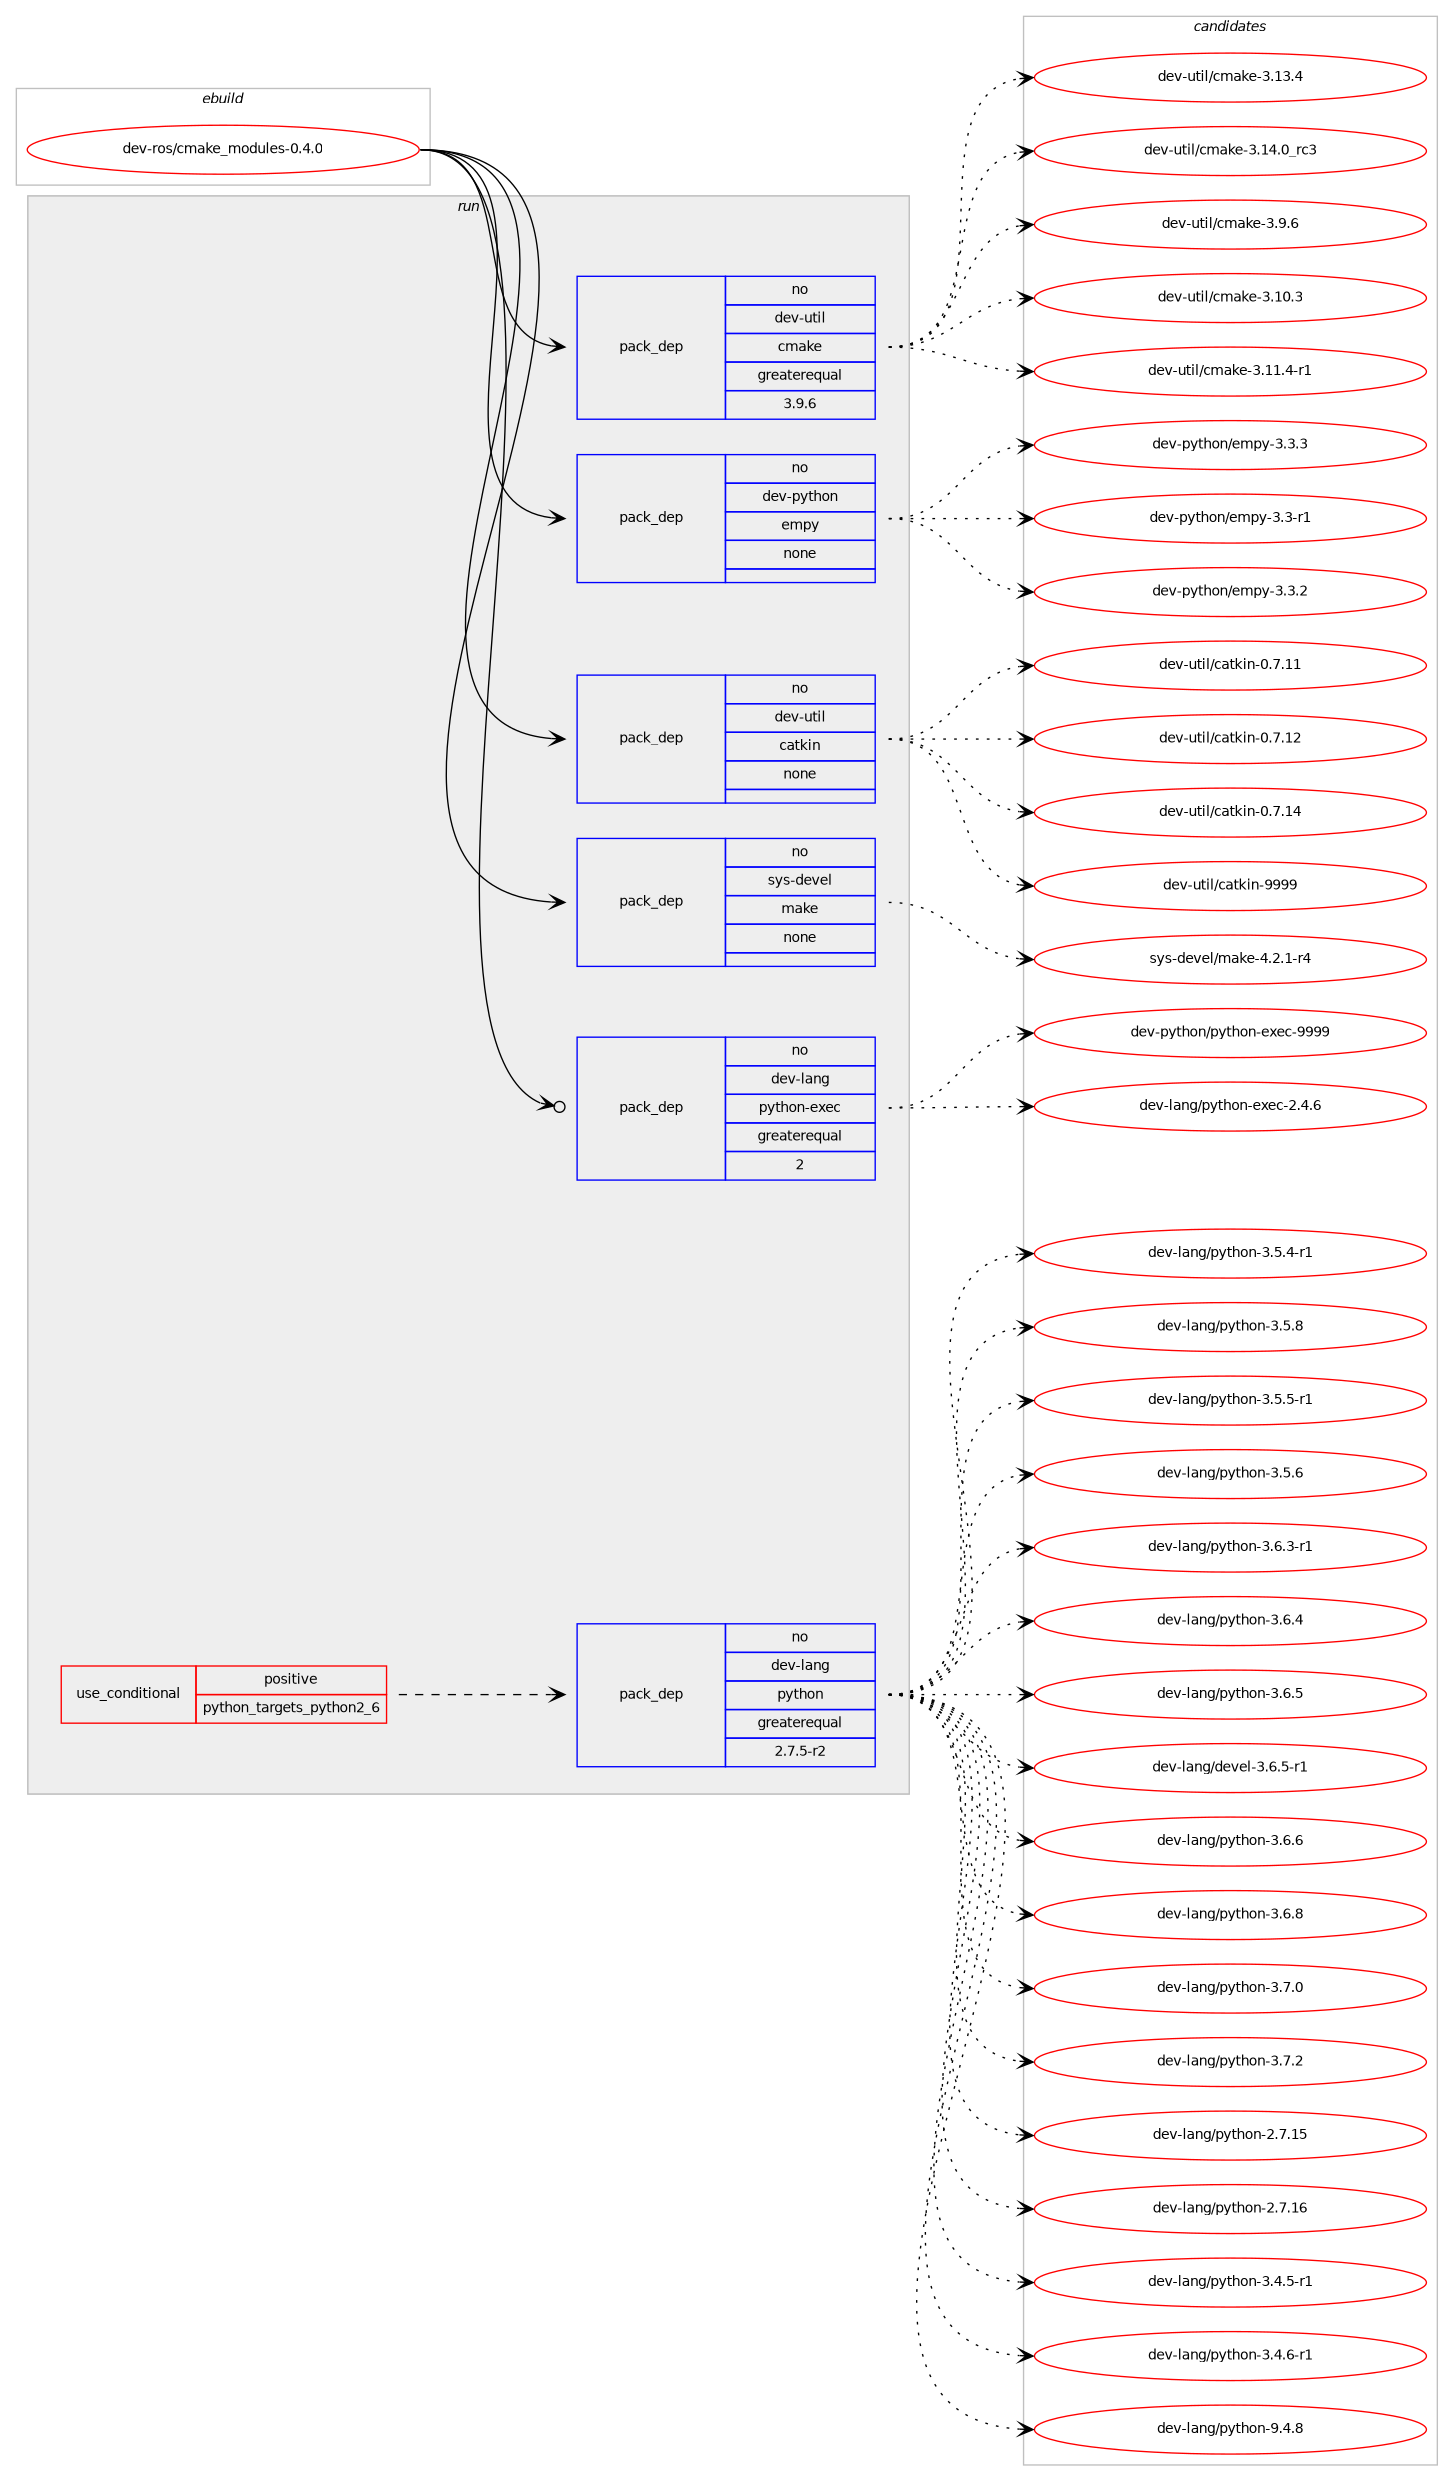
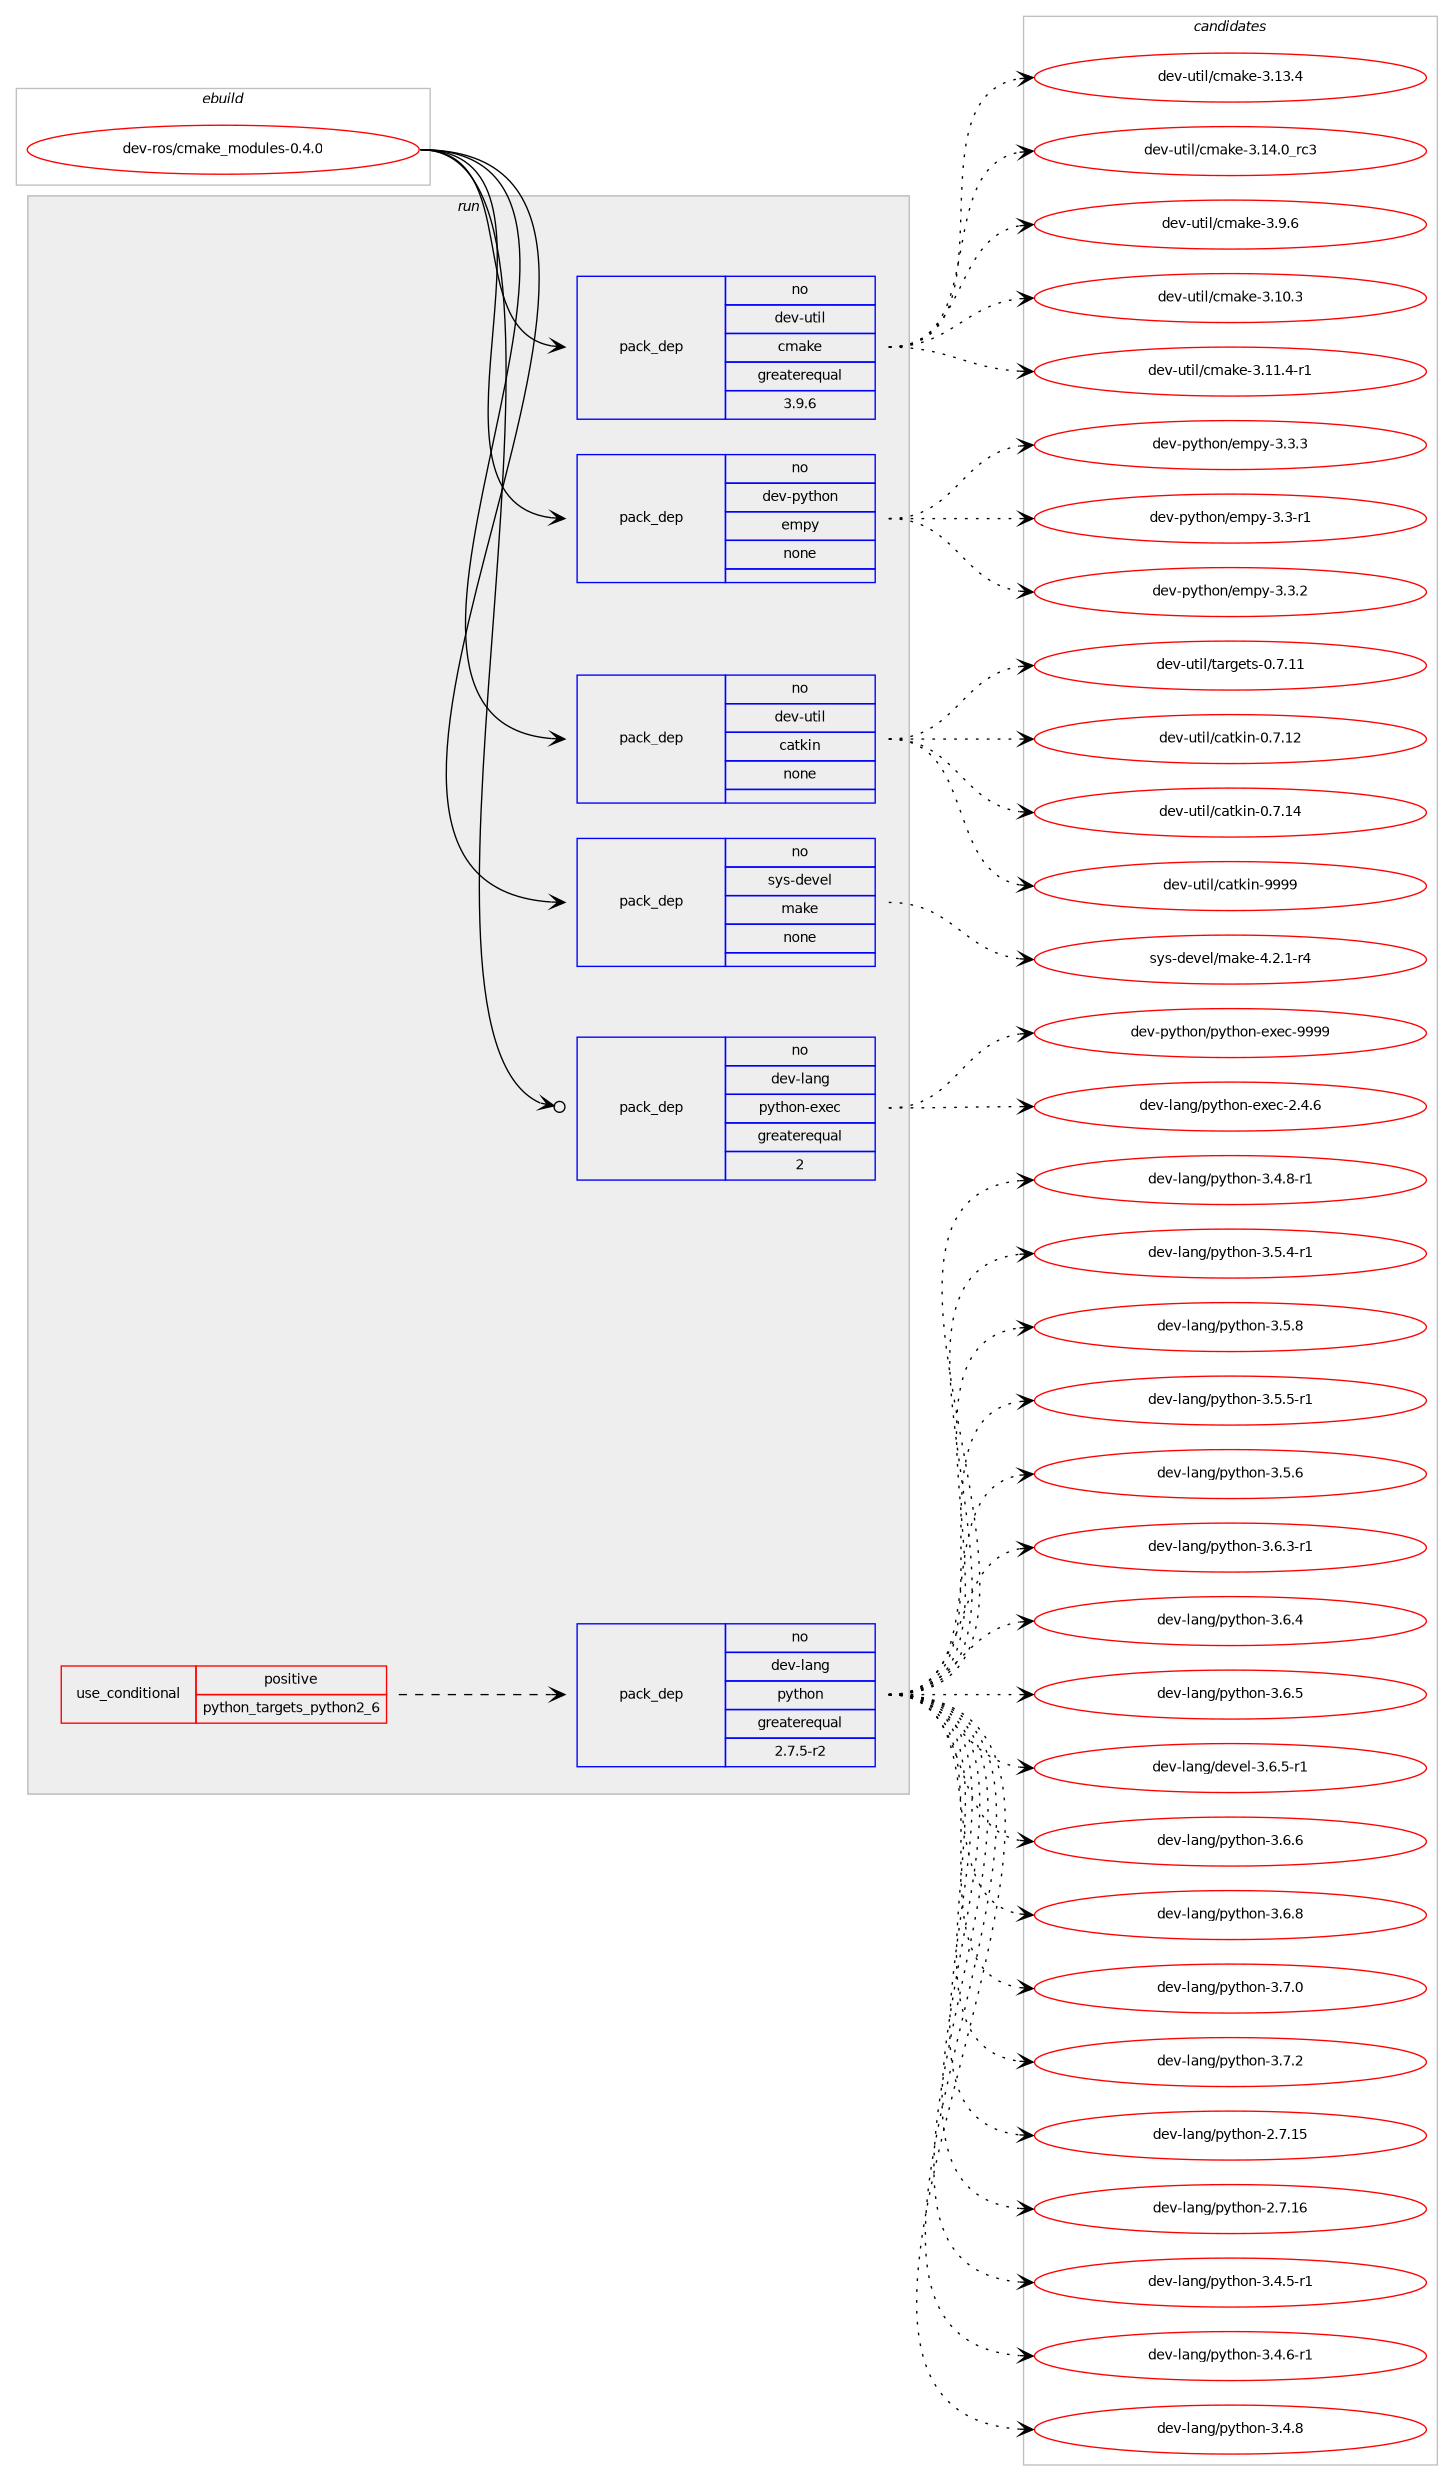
(1230, 666) -> (1230, 666)
none -> (1230, 1180)
(1230, 2430) -> (1230, 2430)
